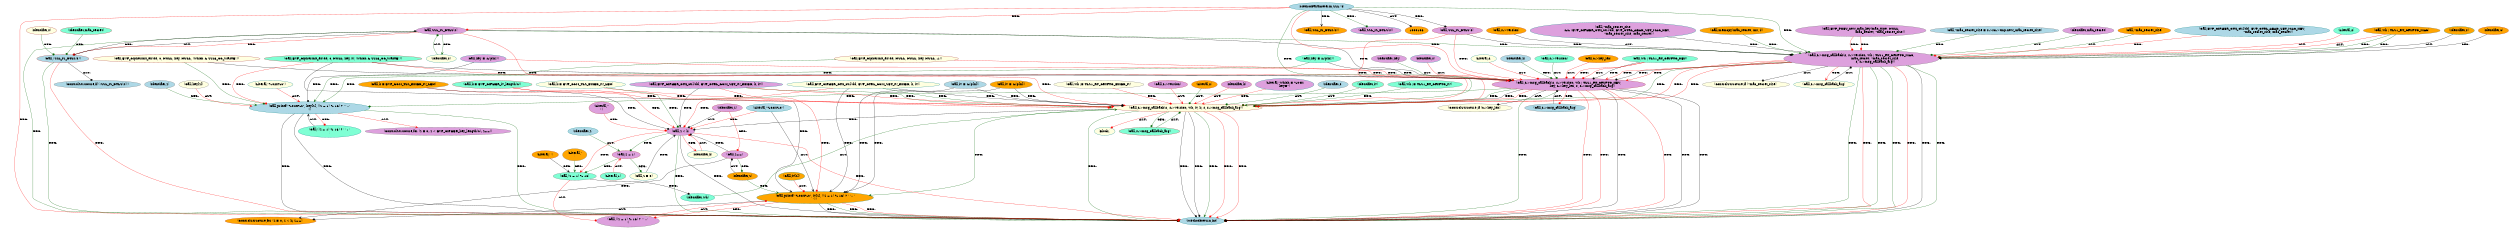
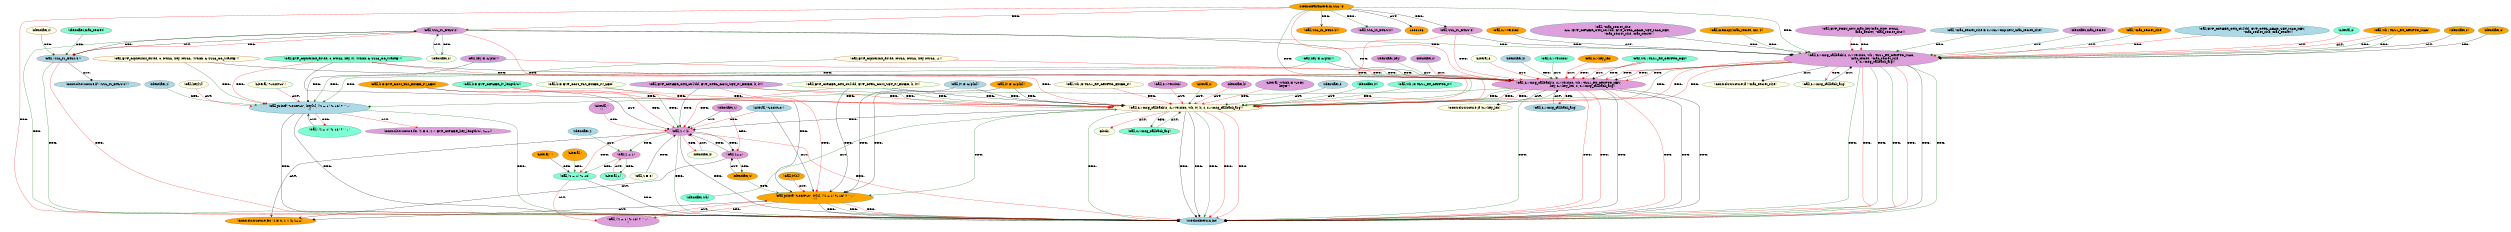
(1322, 7) -> (1322, 7)
(2493, 31) -> (2493, 31)
(1368, 84) -> (1368, 84)
(632, 108) -> (632, 108)
none -> (719, 137)
none -> (454, 149)
(635, 164) -> (626, 166)
(632, 182) -> (878, 219)
(626, 186) -> (626, 186)
